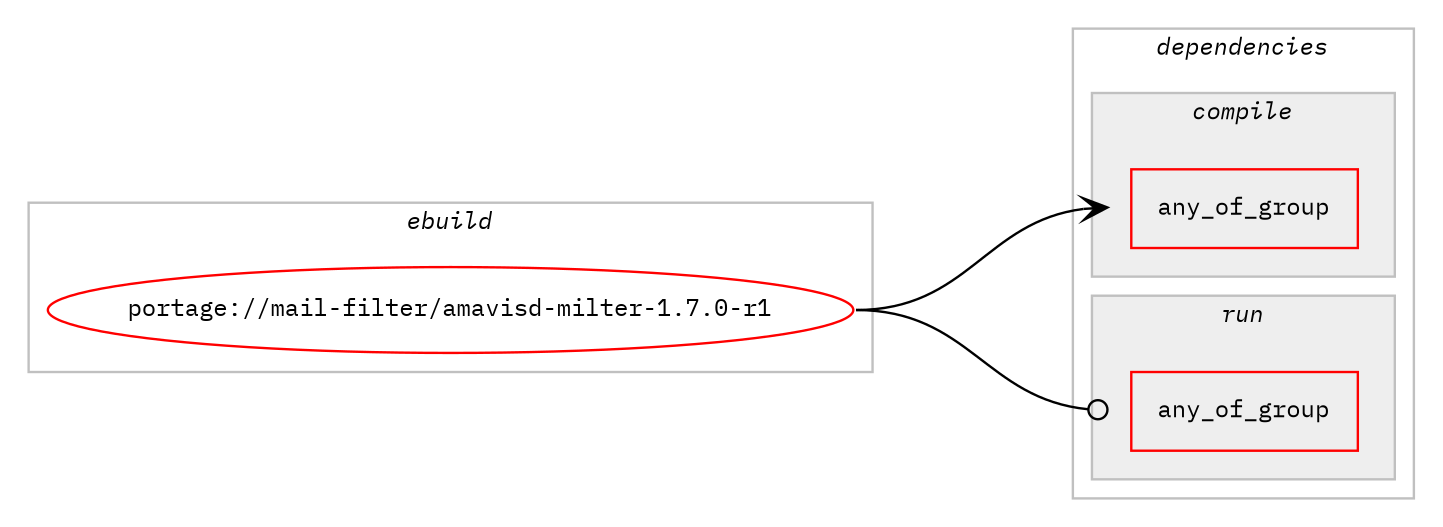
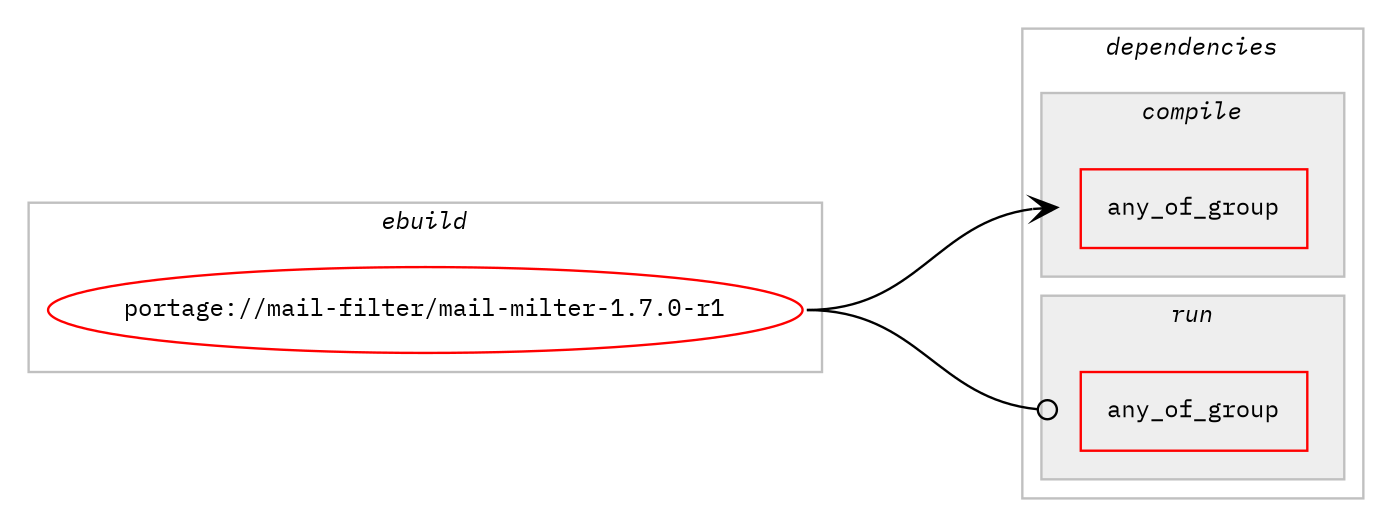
(451, 310) -> (425, 310)
